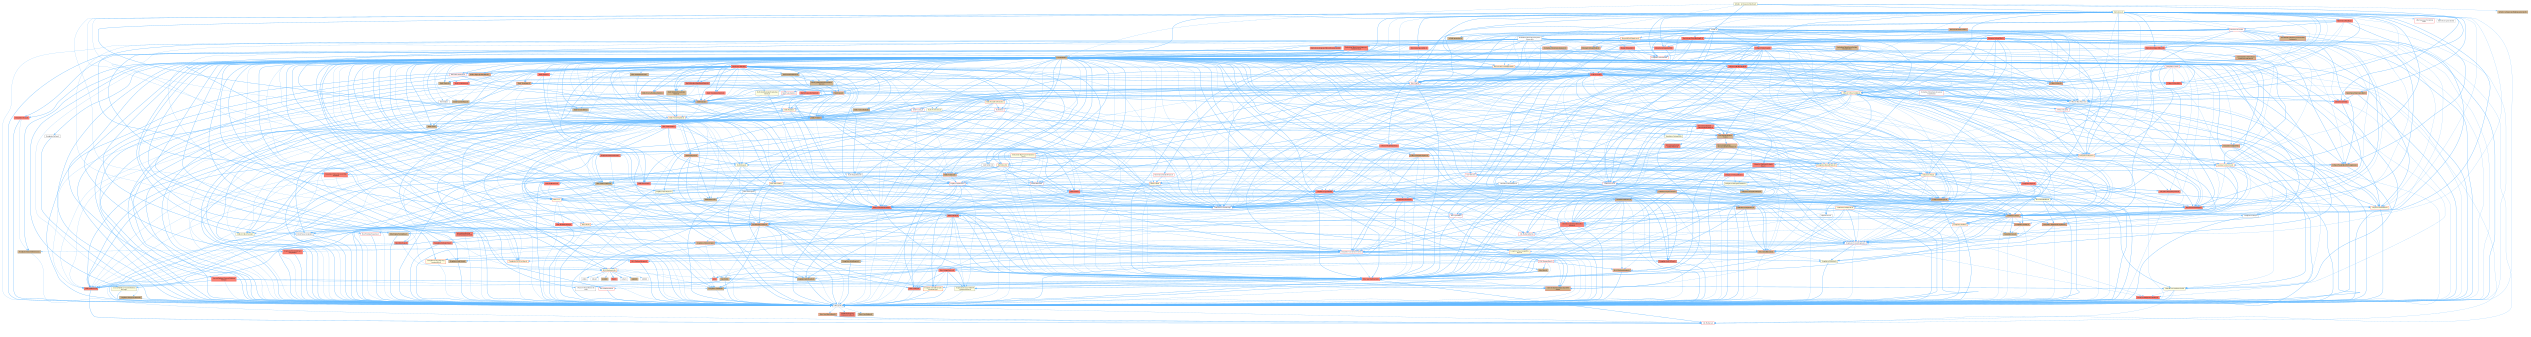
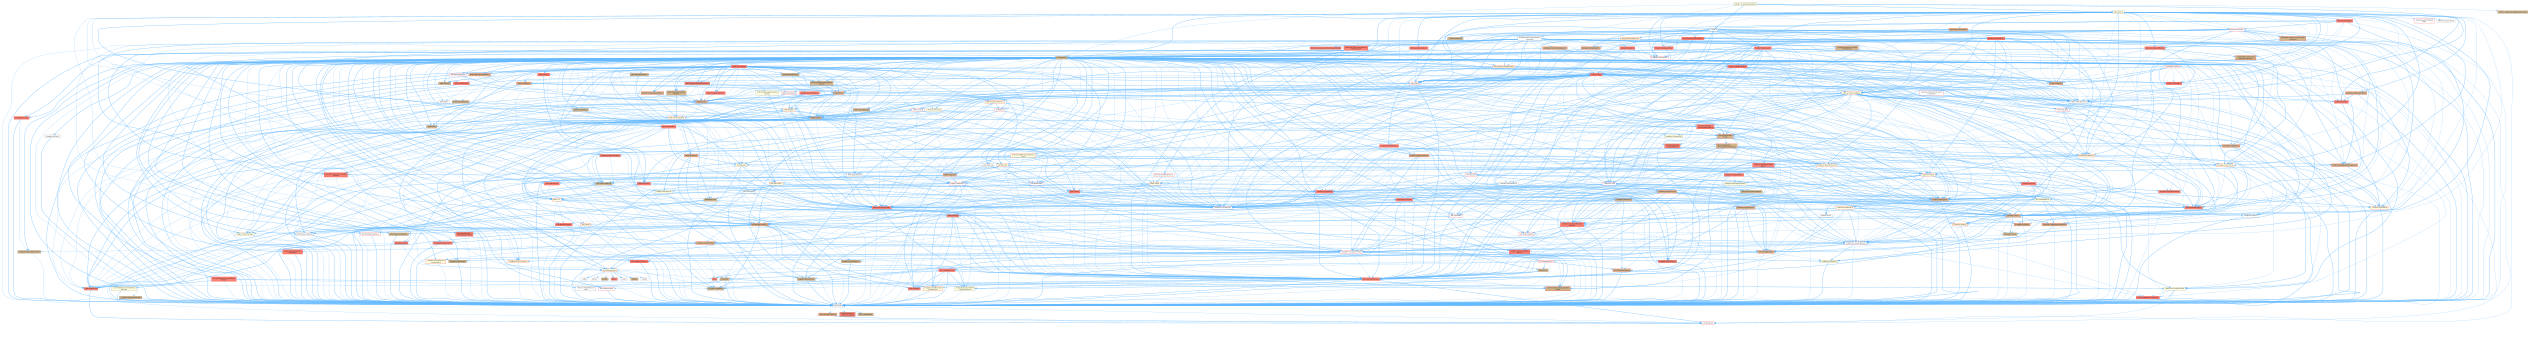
(1017, 74) -> (1014, 111)
(1520, 252) -> (1520, 252)
